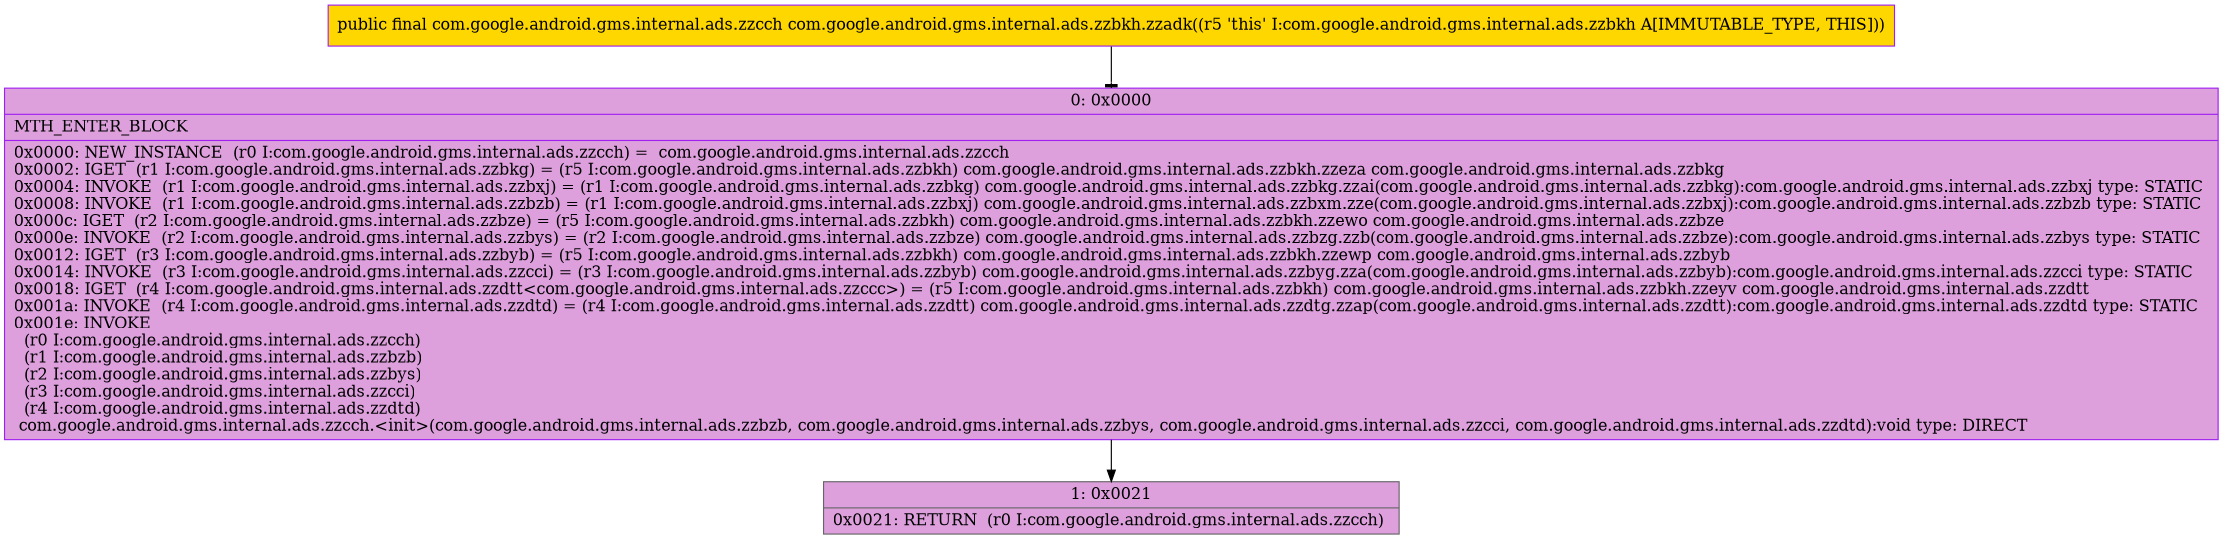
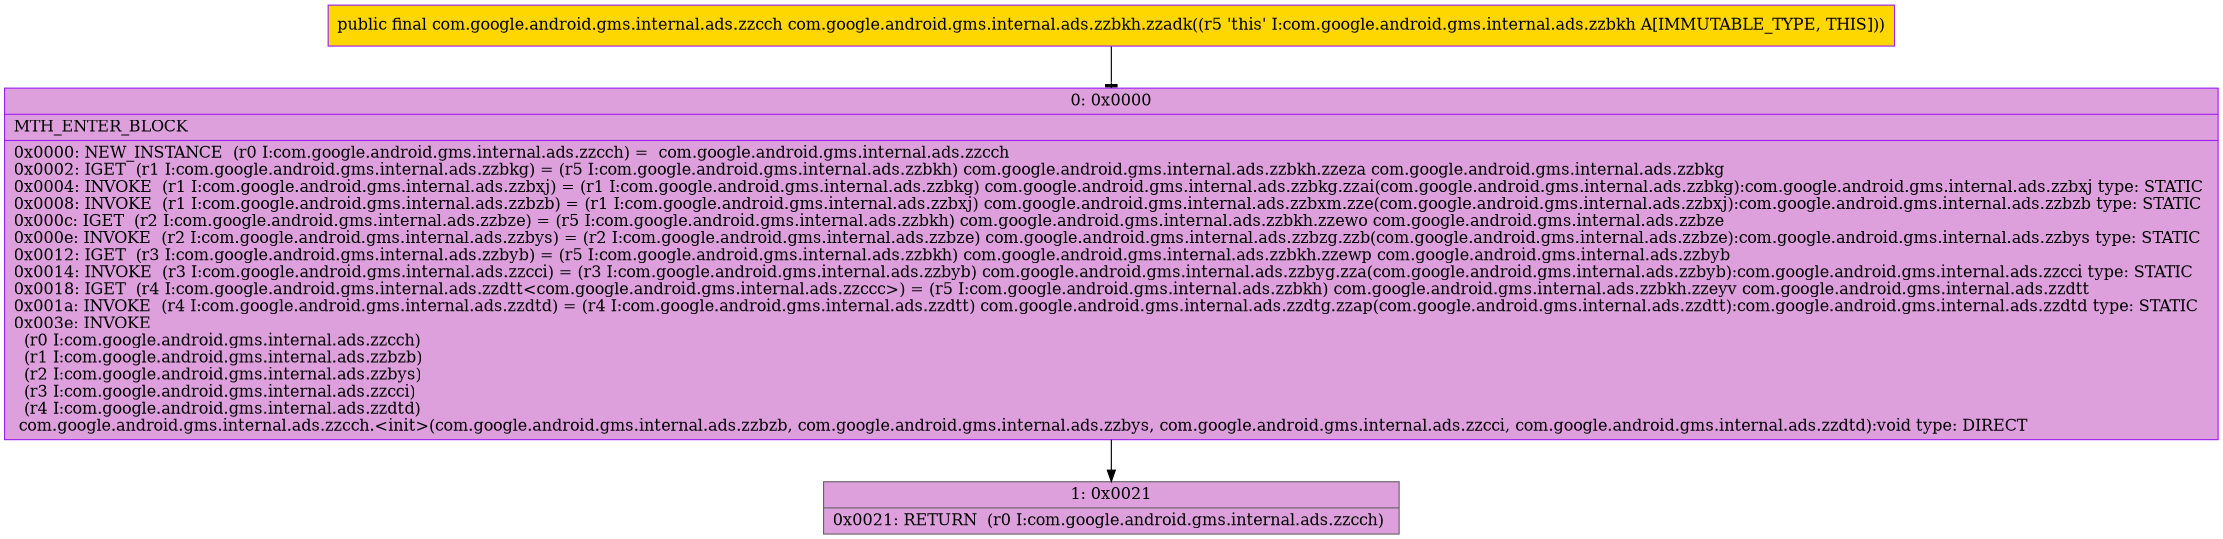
(88, 324) -> (88, 324)
